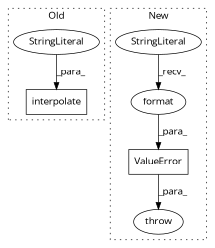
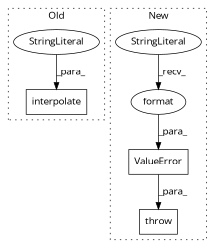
(158, 222) -> (158, 222)
